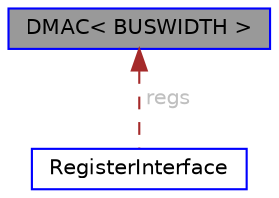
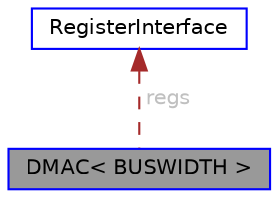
(139, 110) -> (139, 110)
